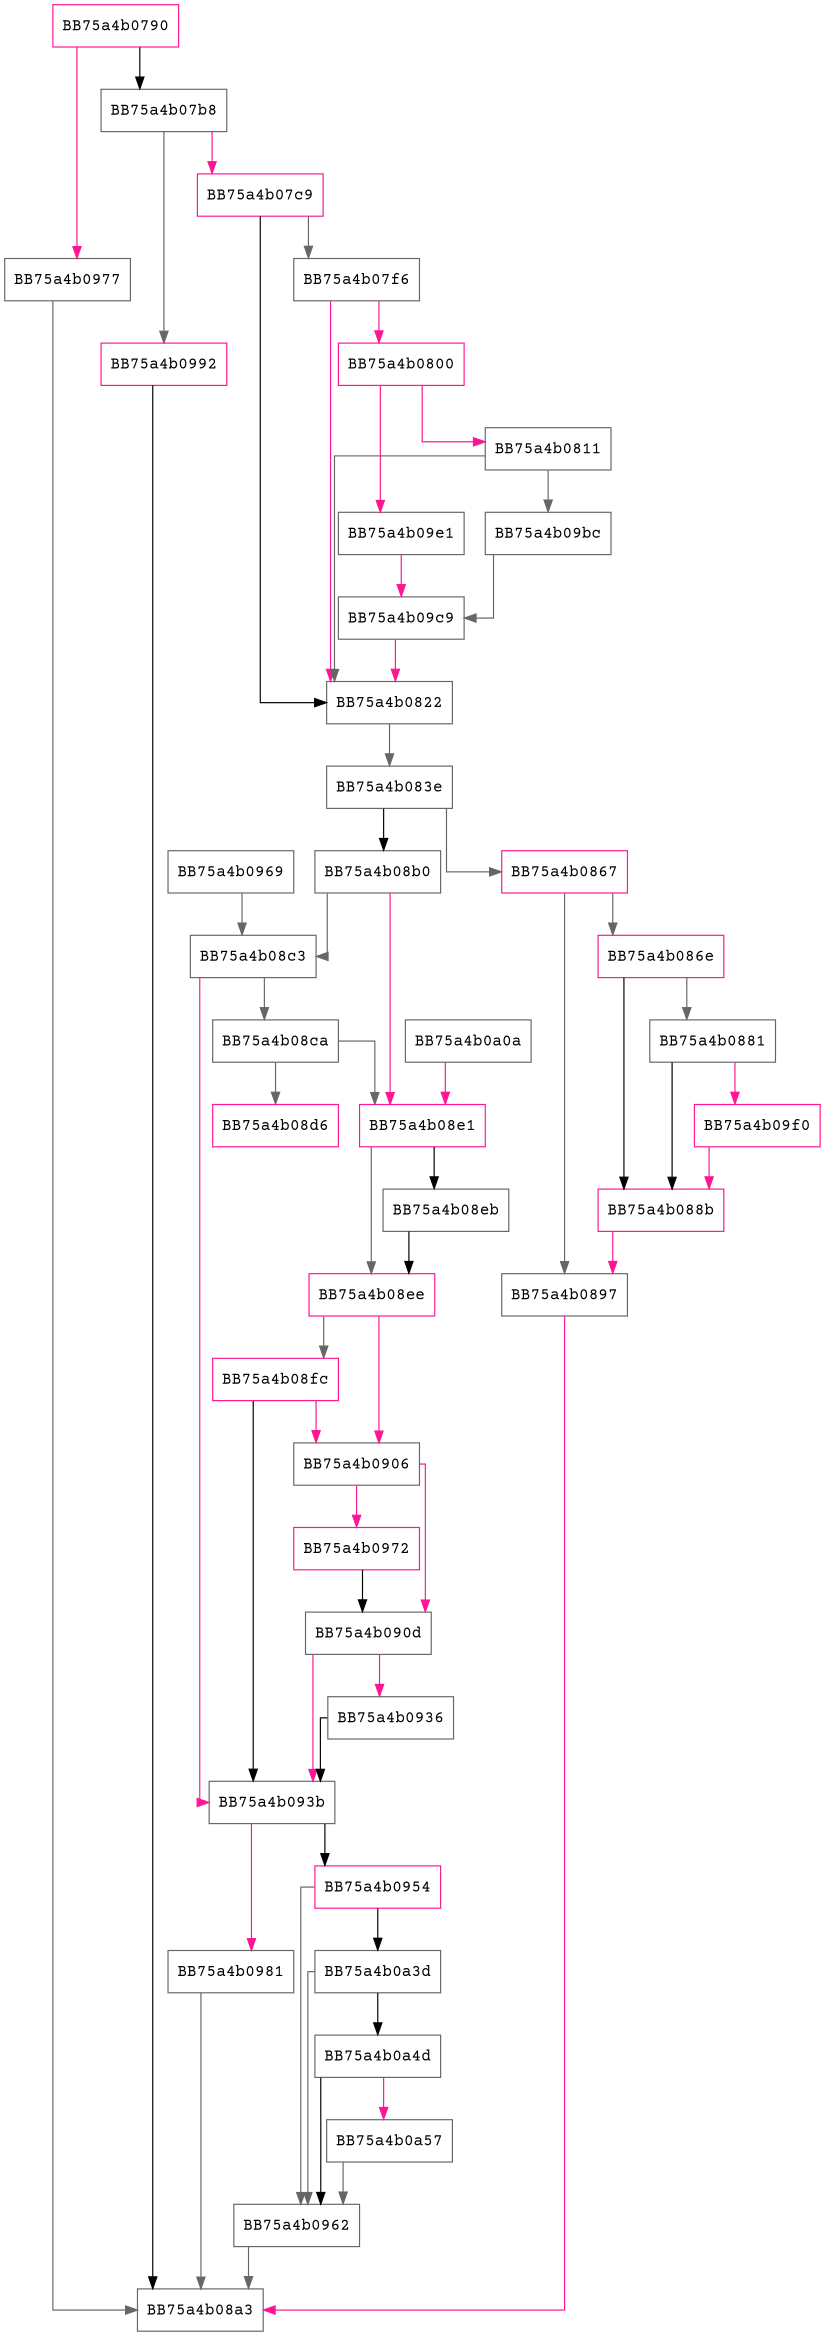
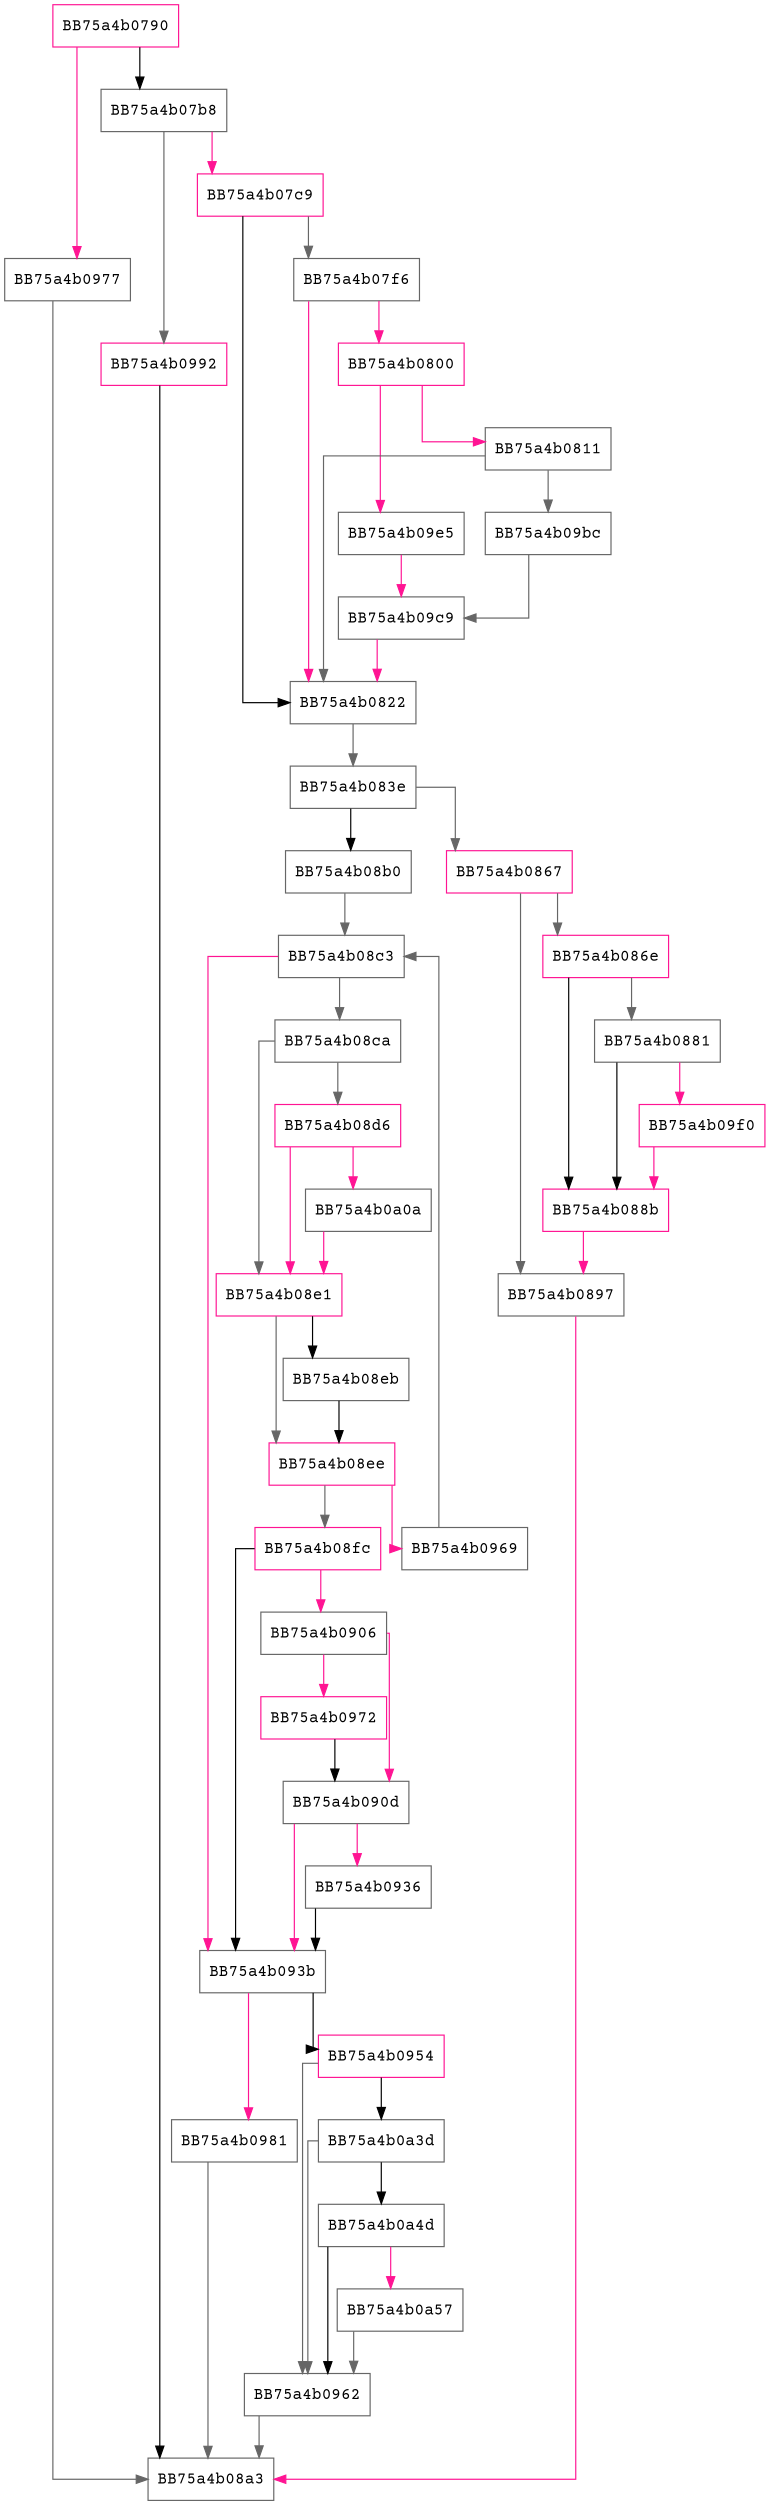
(401, 533) -> (401, 533)
(390, 993) -> (290, 1204)
none -> (353, 1162)
(379, 1374) -> (392, 1518)
